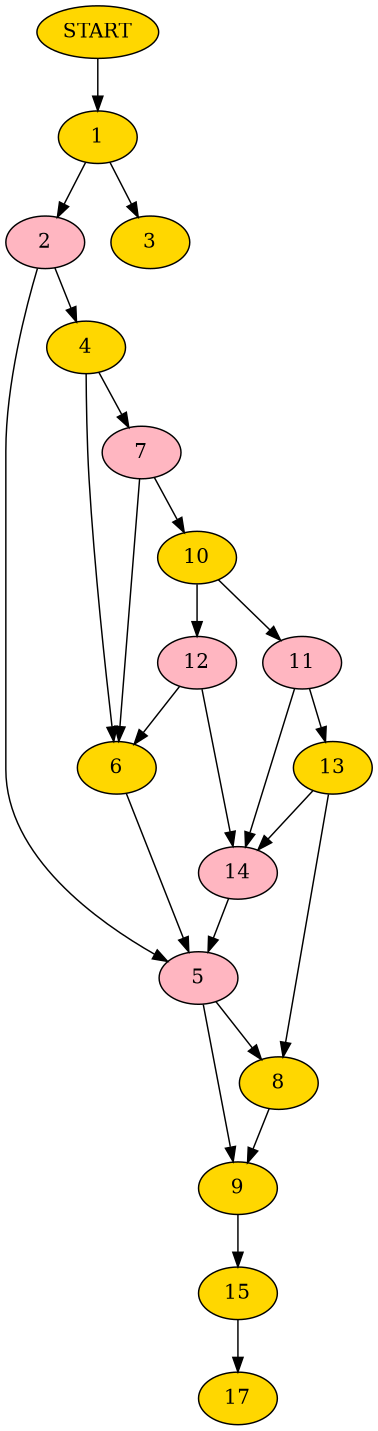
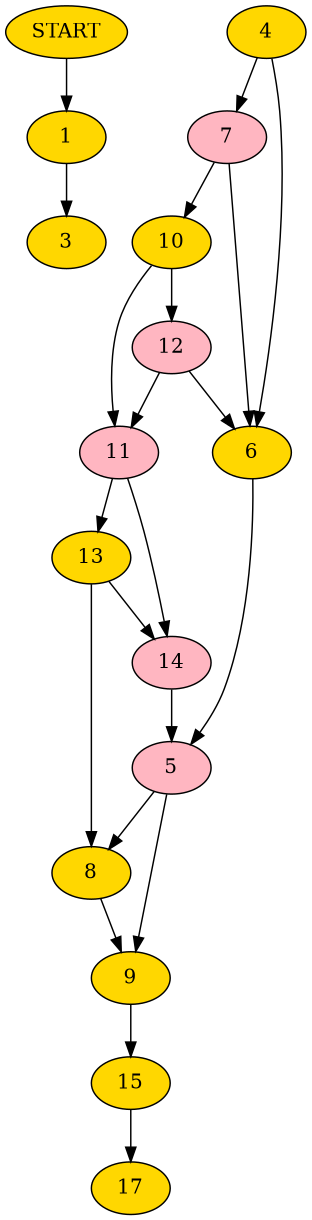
(45, 242) -> none
(216, 761) -> (149, 393)
